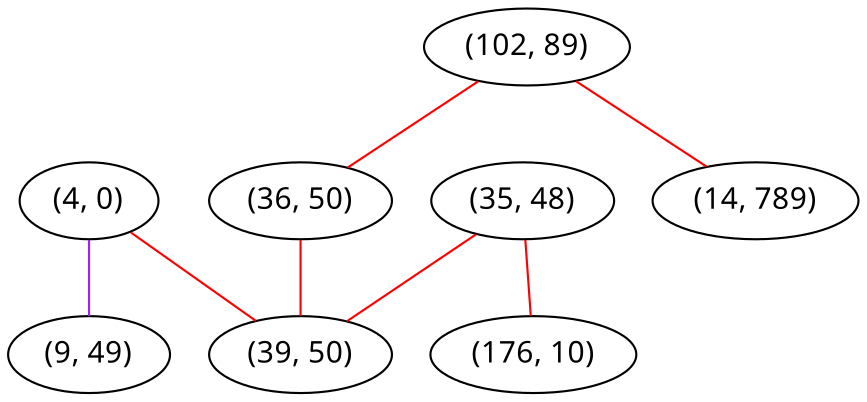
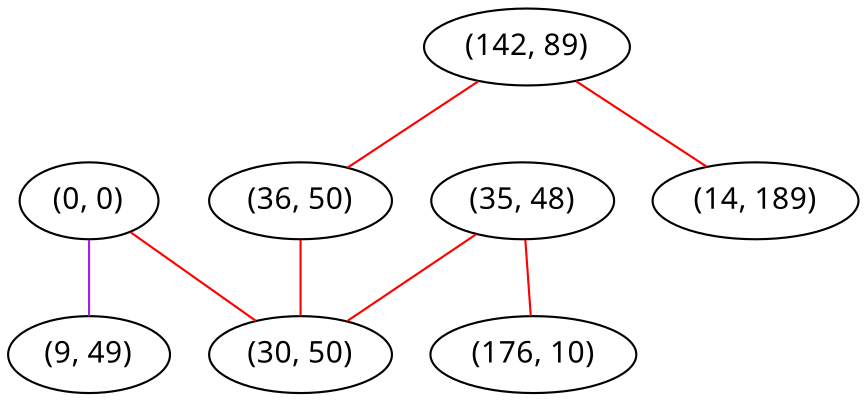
(527, 47) -> (527, 47)
(89, 201) -> (89, 201)
(756, 201) -> (756, 201)
(301, 355) -> (301, 355)
